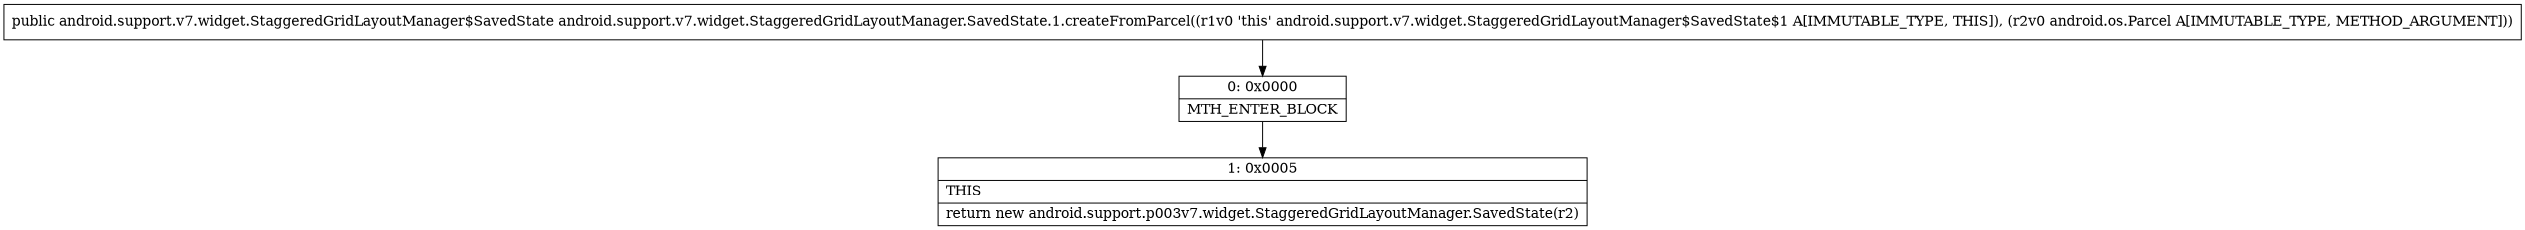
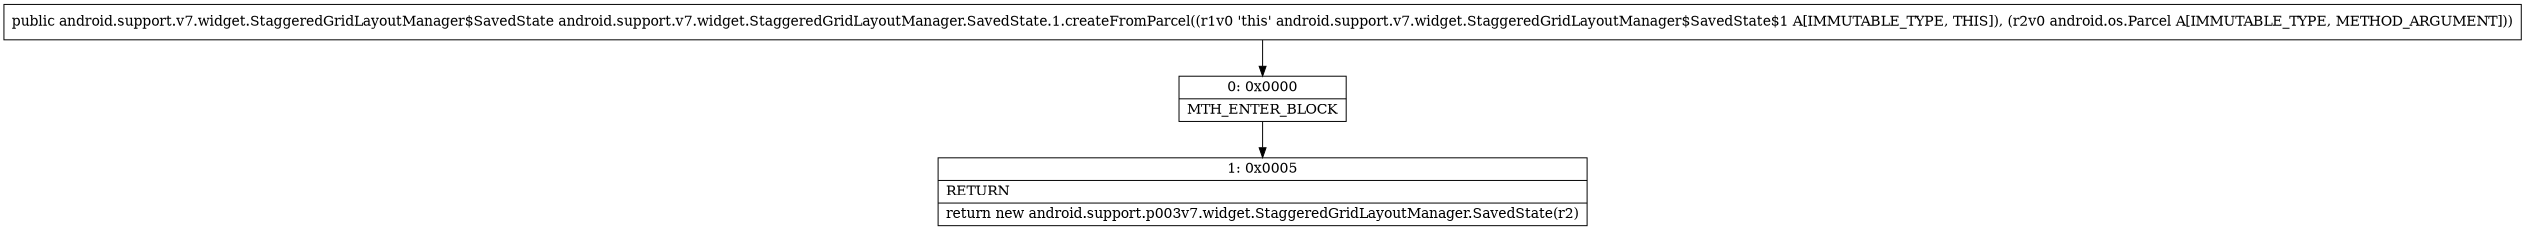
(964, 191) -> (978, 191)
